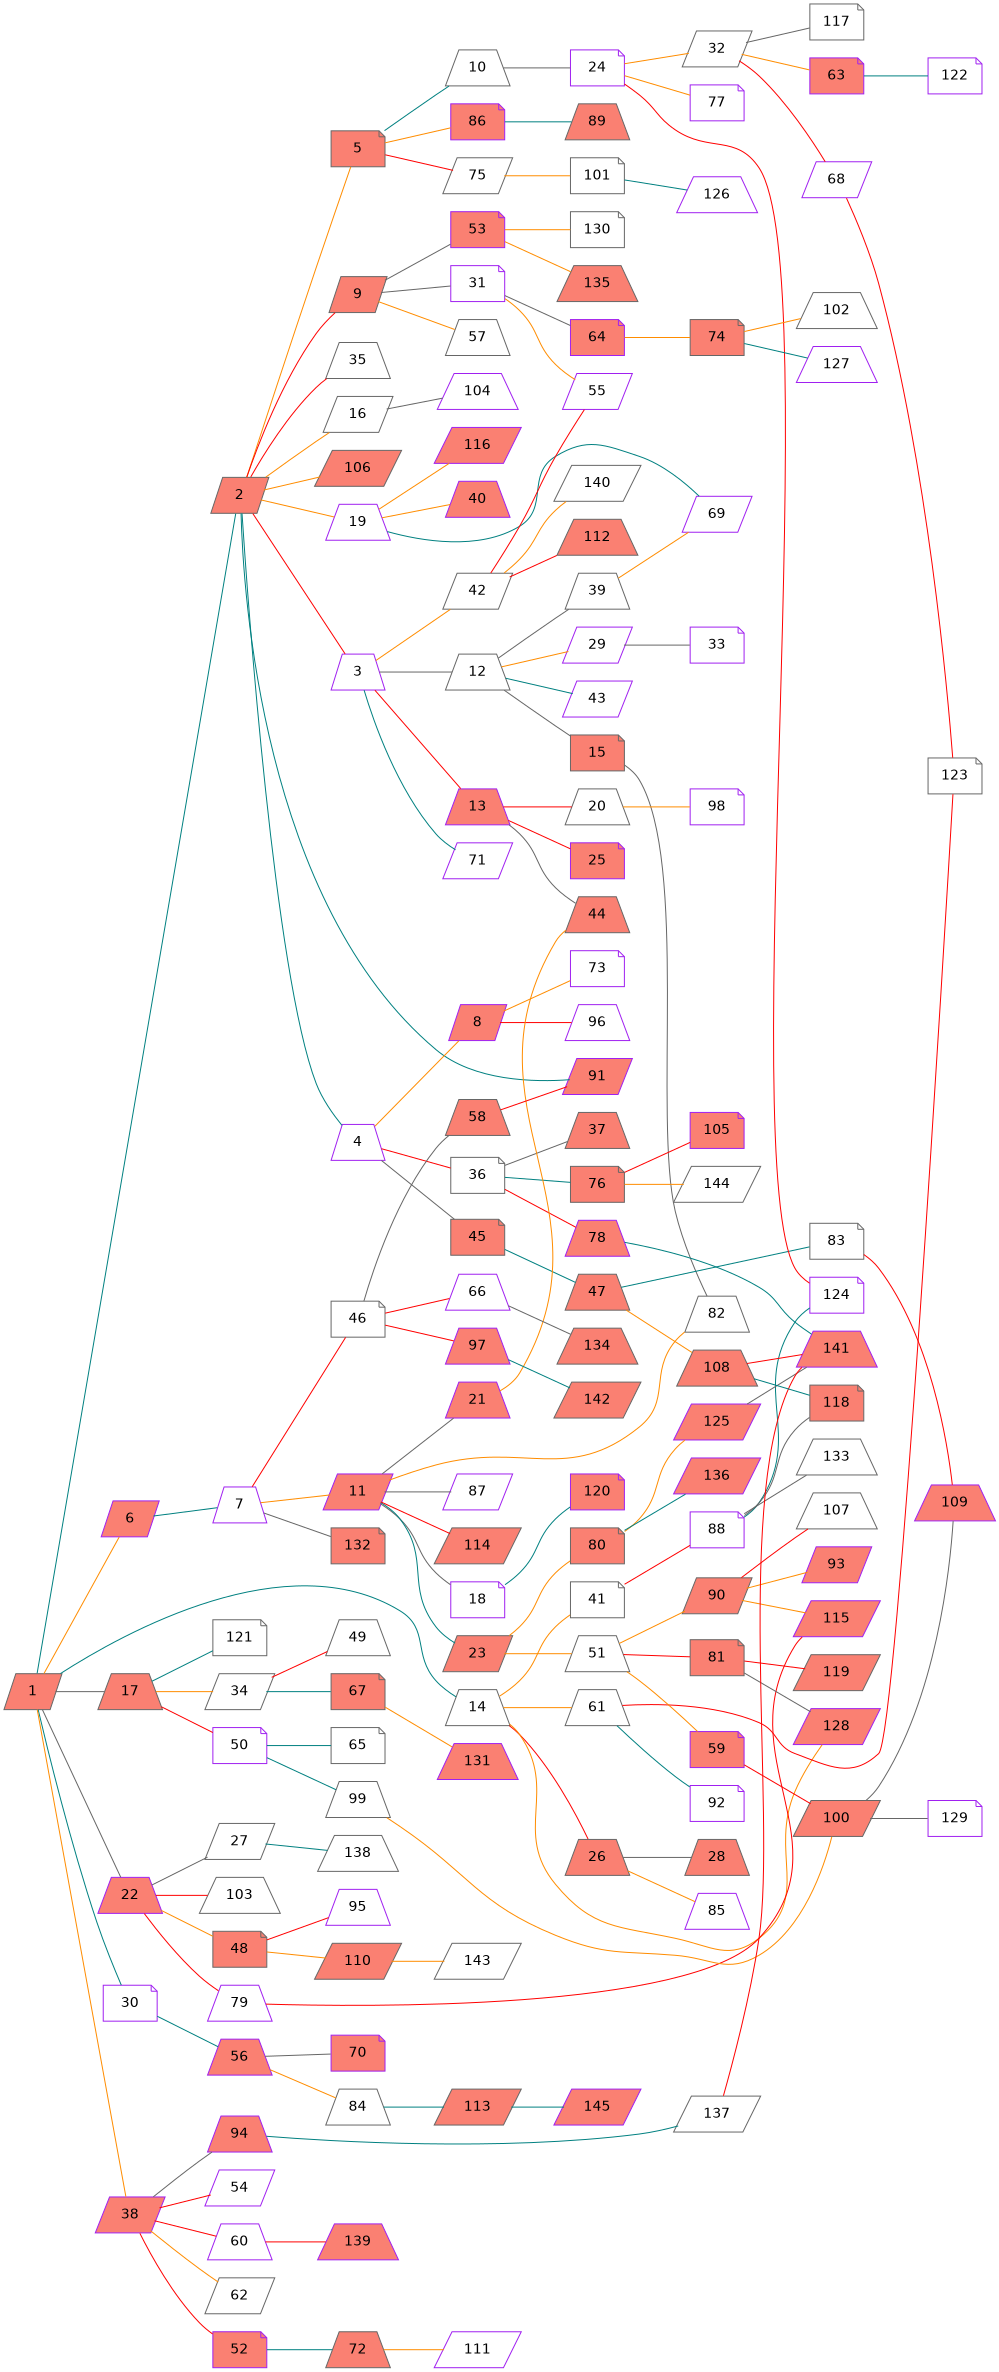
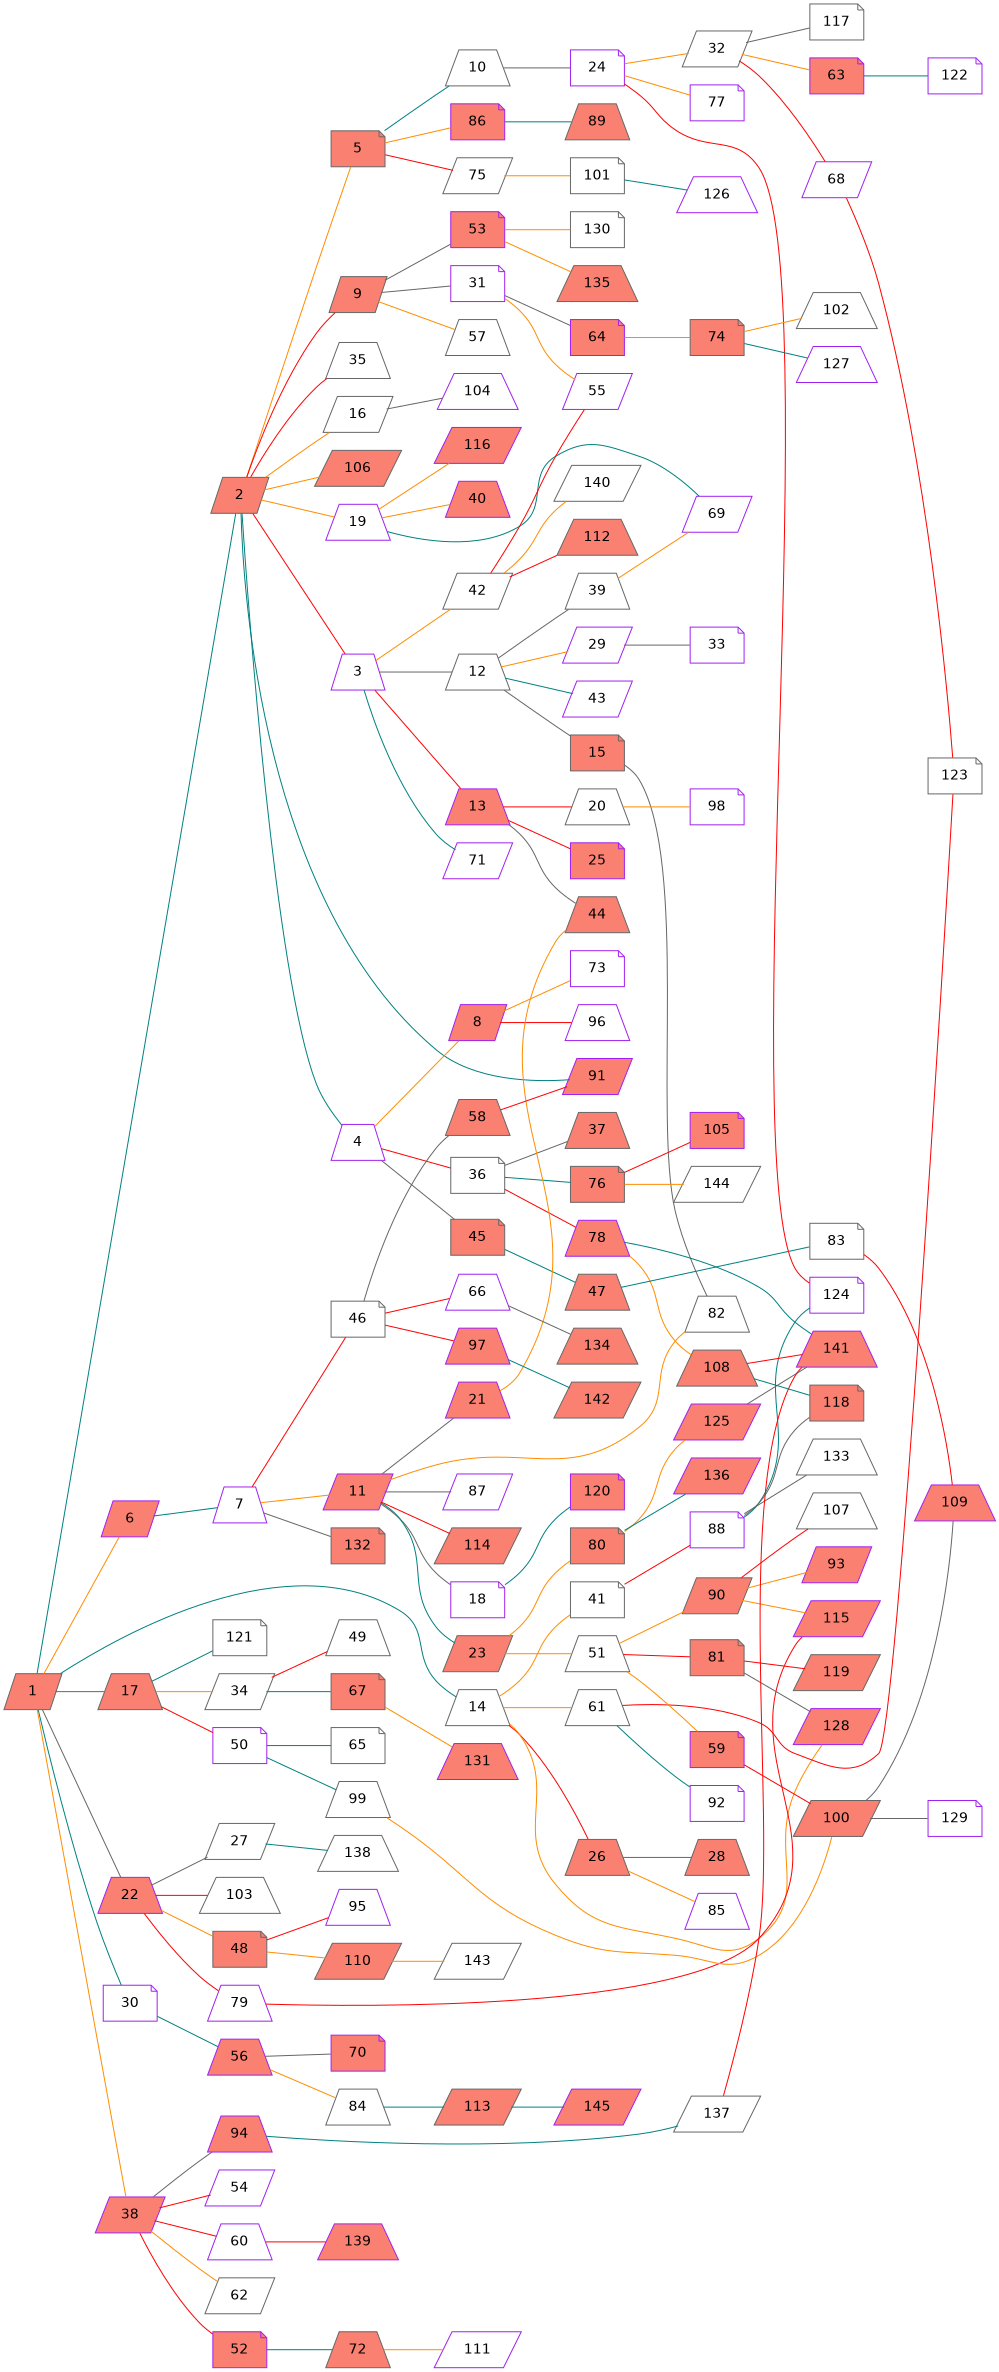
(659, 1331) -> (658, 1307)
